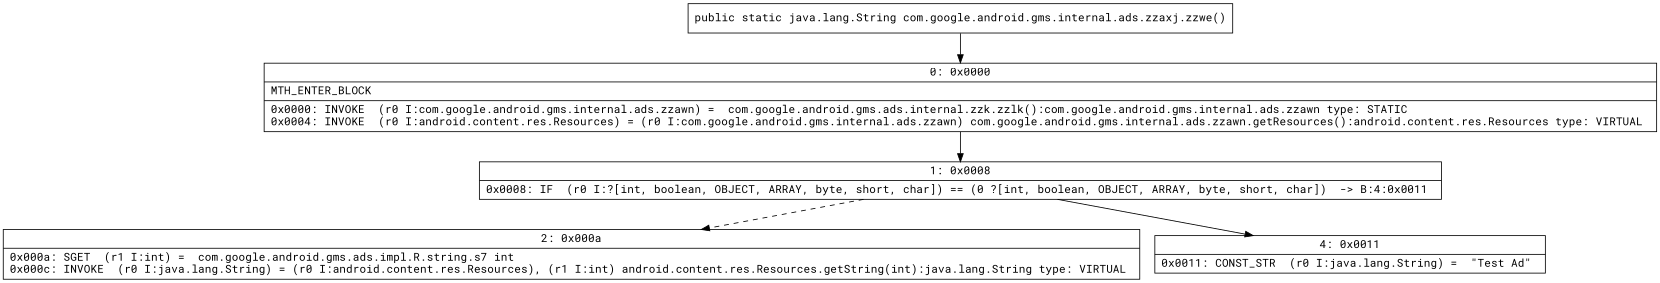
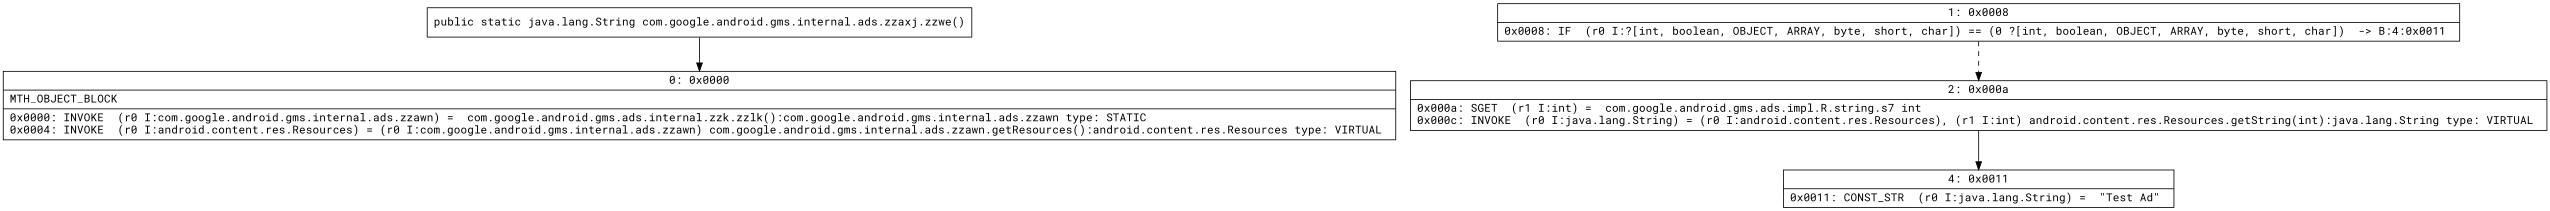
(321, 91) -> (64, 99)
(960, 143) -> none
(1151, 217) -> (1979, 146)
